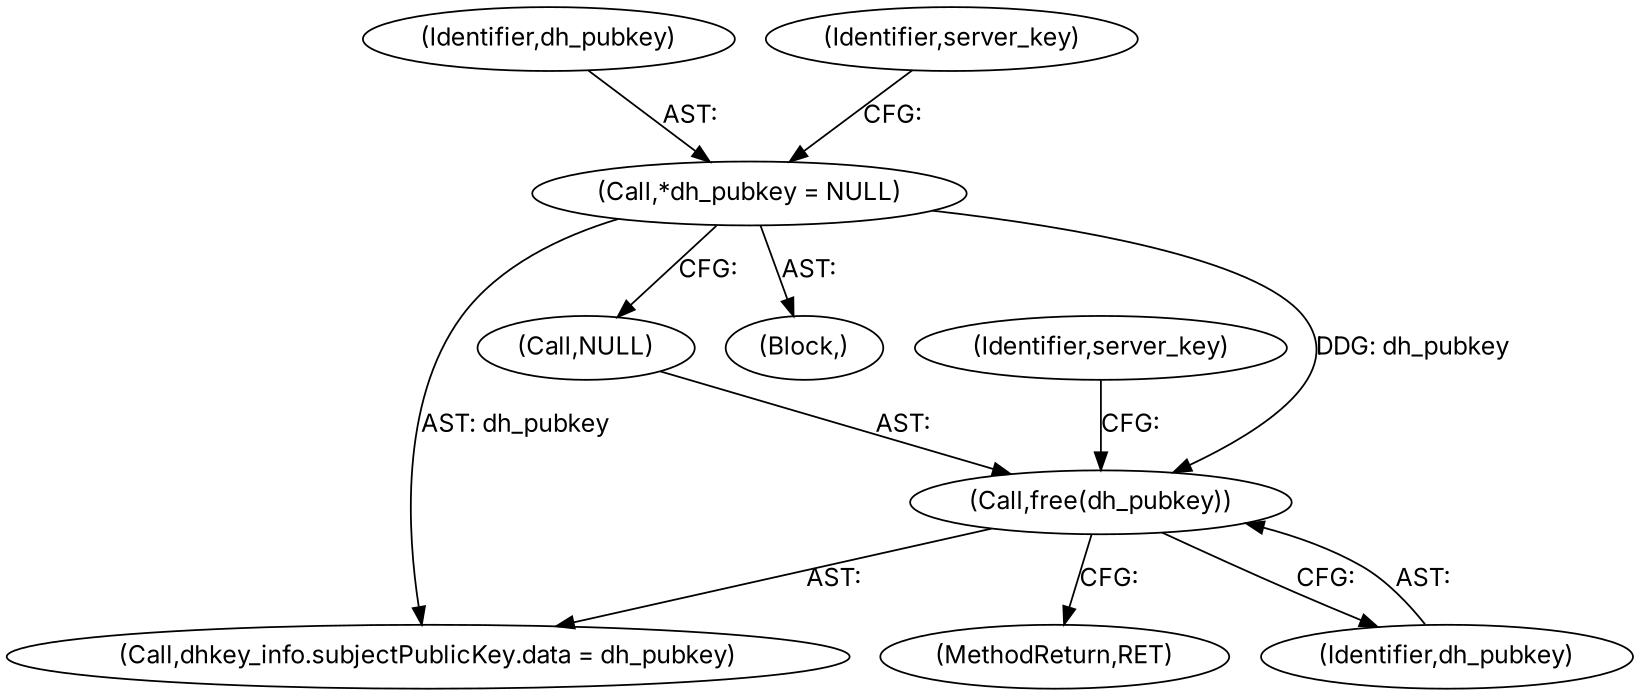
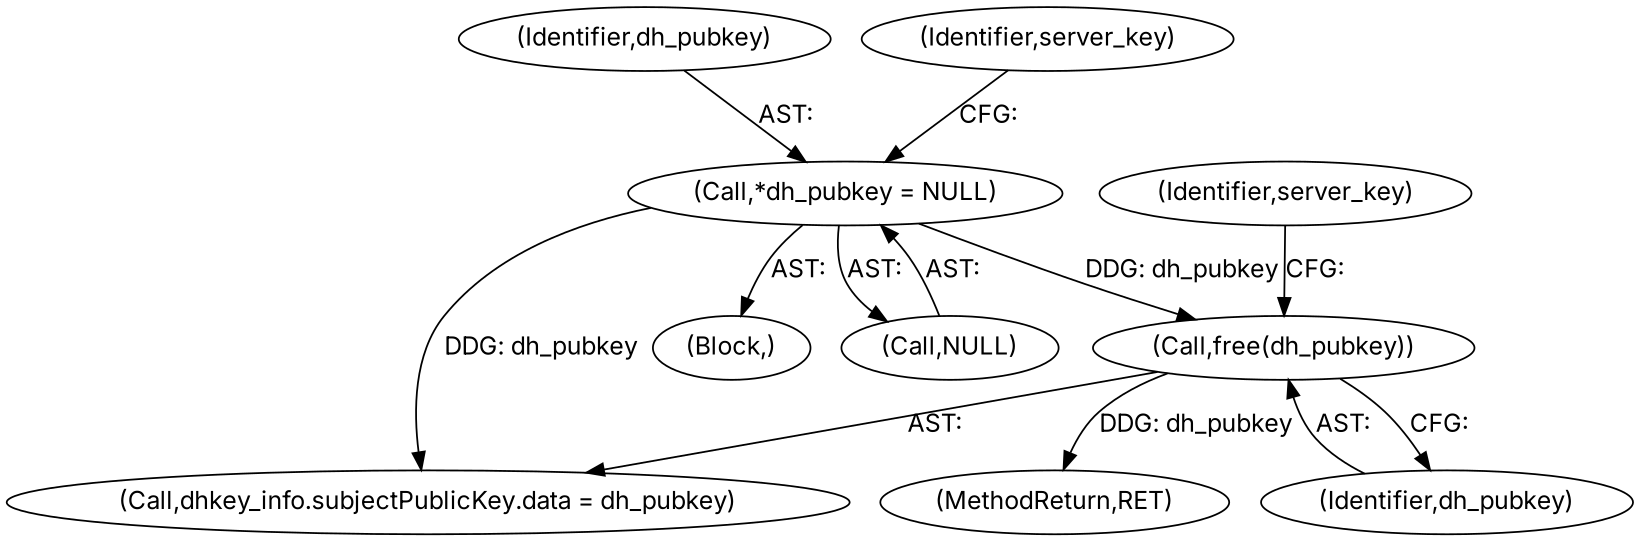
(711, 271) -> (878, 271)
(827, 420) -> (920, 275)
(515, 425) -> (541, 348)
(1112, 580) -> (1196, 425)
